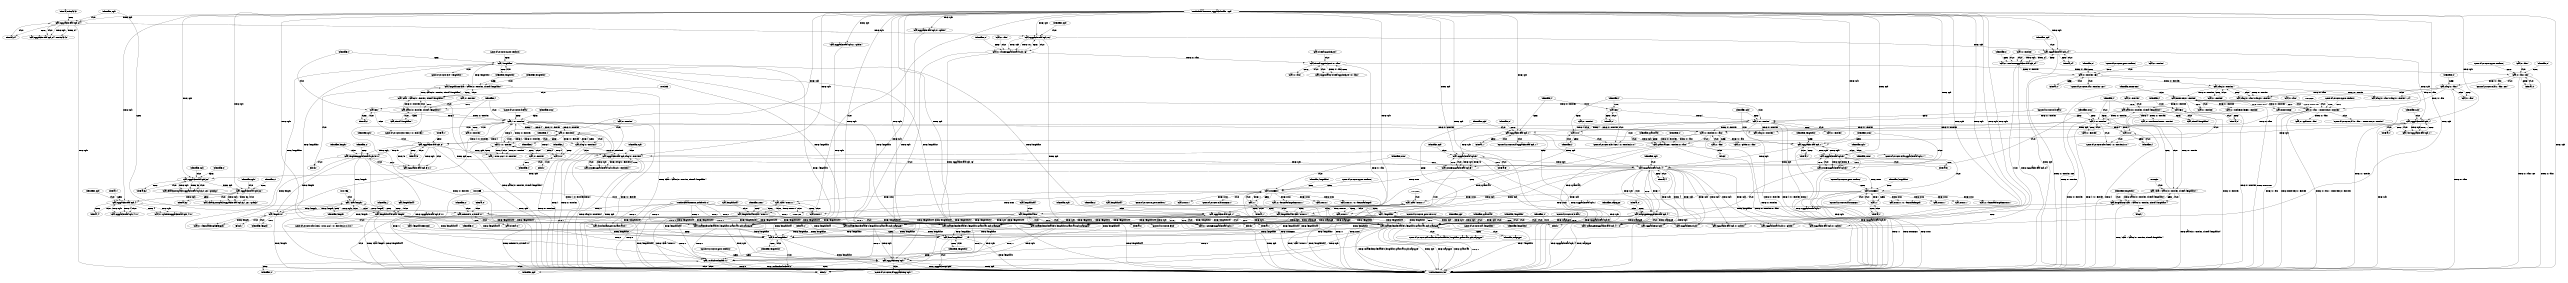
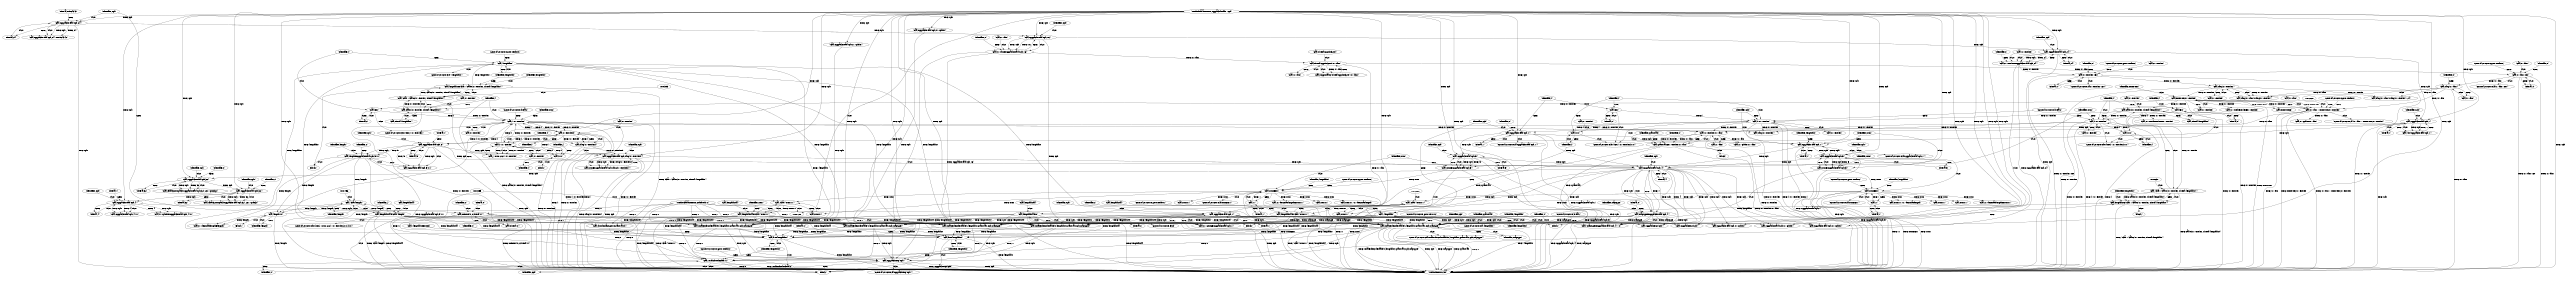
(1153, 153) -> (1693, 139)
